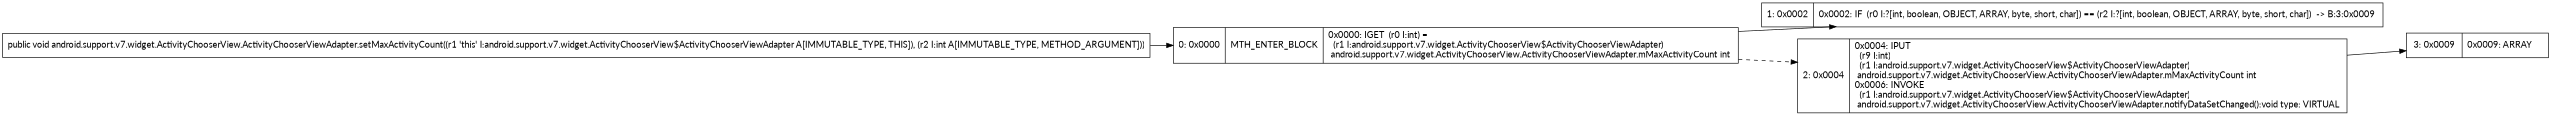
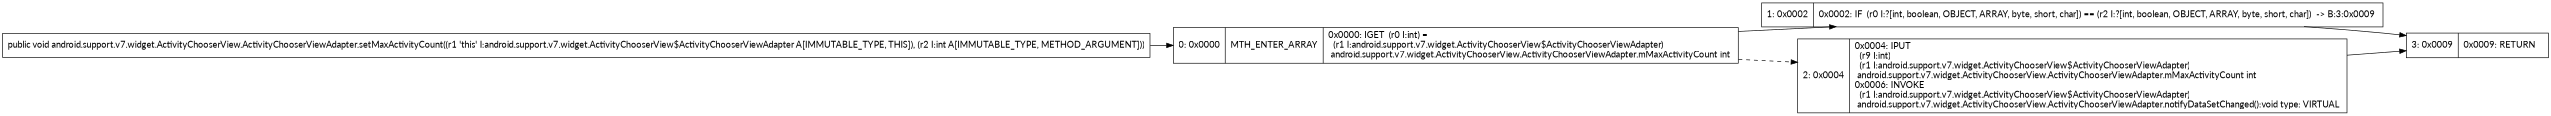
none -> (2352, 30)
(1274, 45) -> (1274, 45)
(2503, 45) -> (2503, 45)
